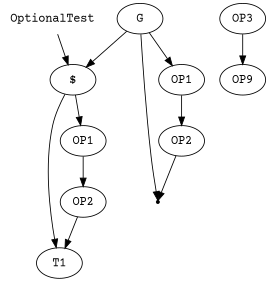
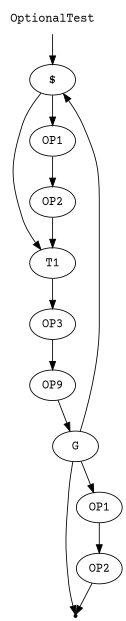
none -> (53, 289)
none -> (62, 412)
